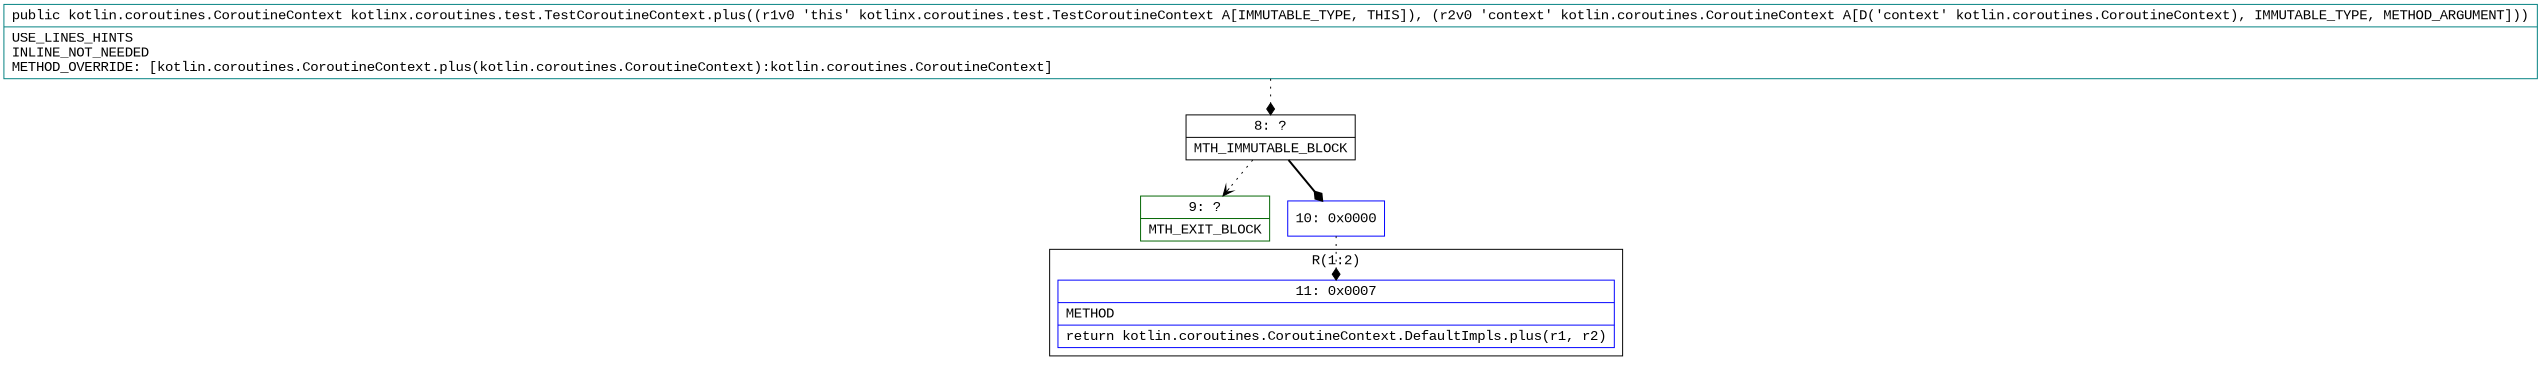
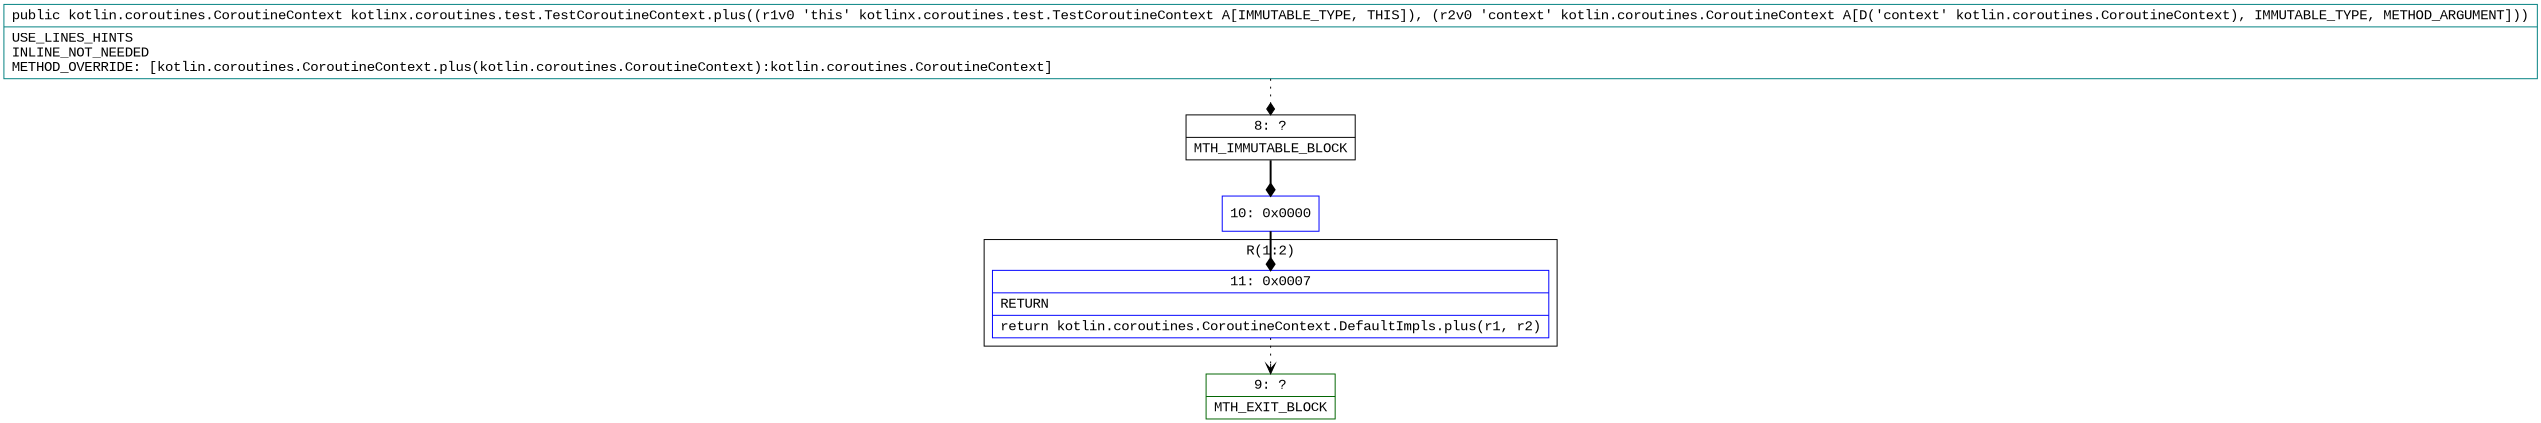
(1241, 174) -> (1271, 352)
(1336, 255) -> (1271, 246)
(1090, 313) -> (1025, 304)
